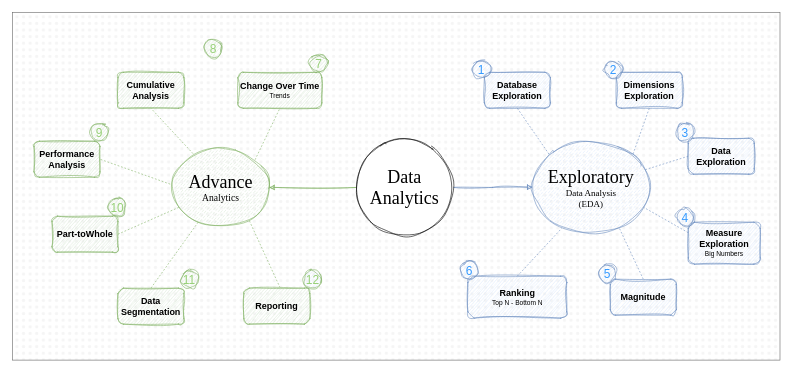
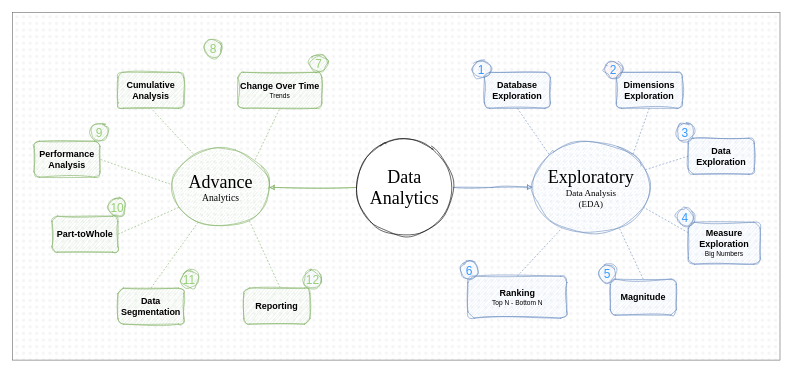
(614, 69) -> (614, 69)
